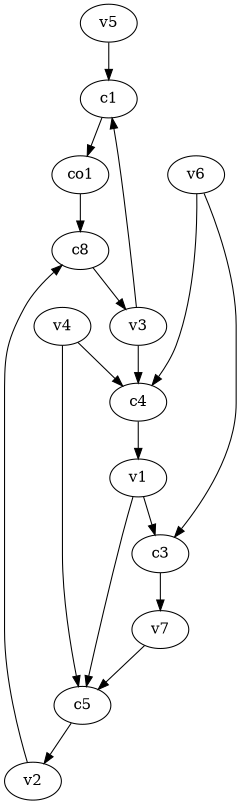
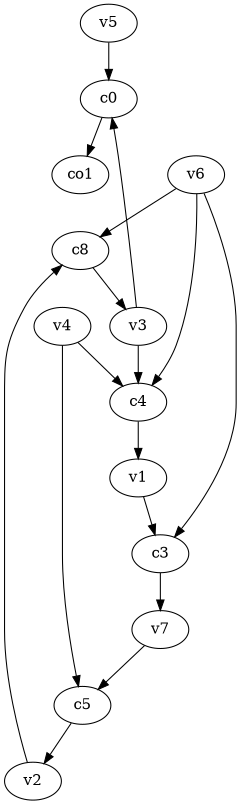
(109, 99) -> (109, 99)
(80, 207) -> (143, 210)
(110, 586) -> none
